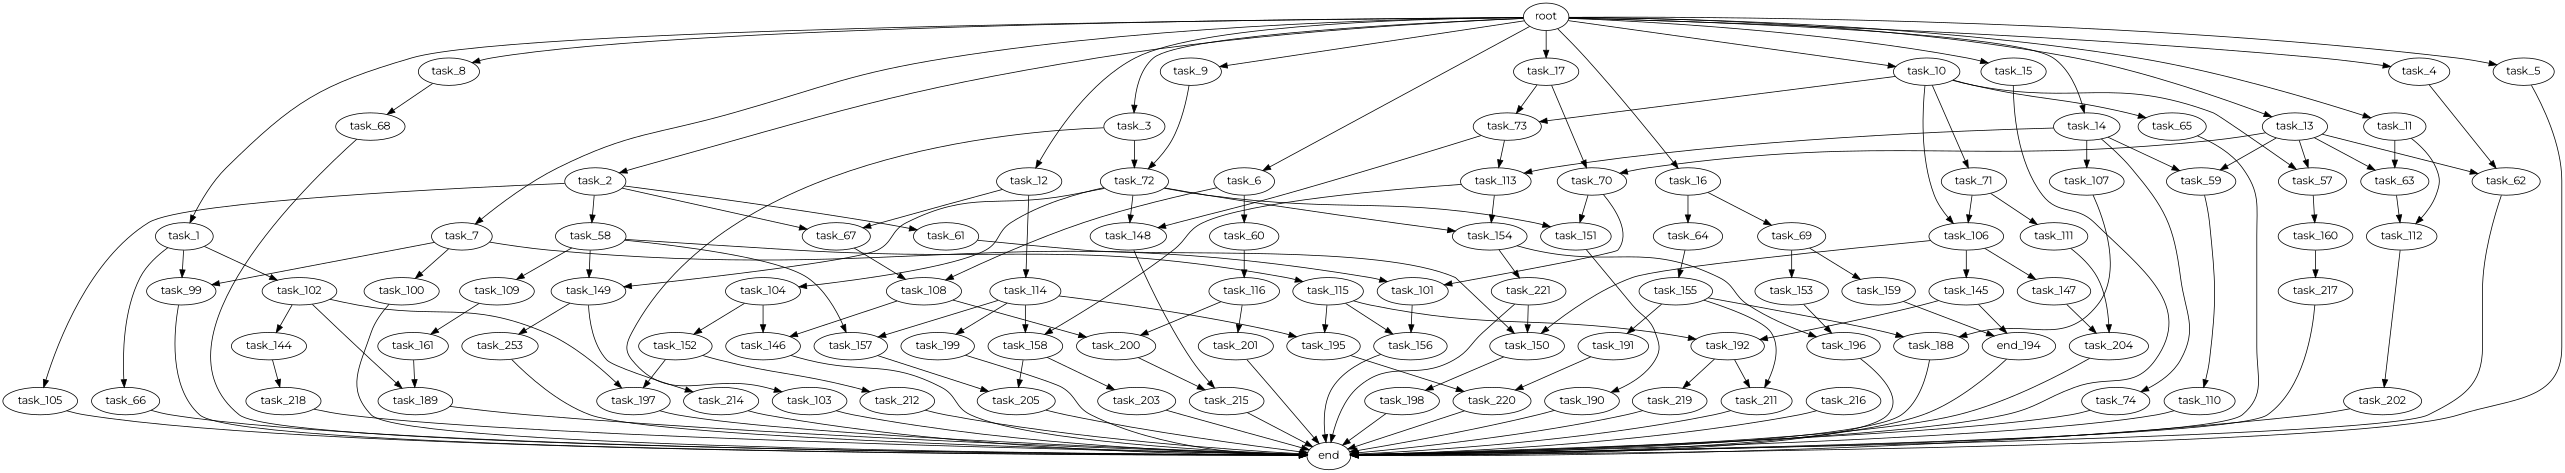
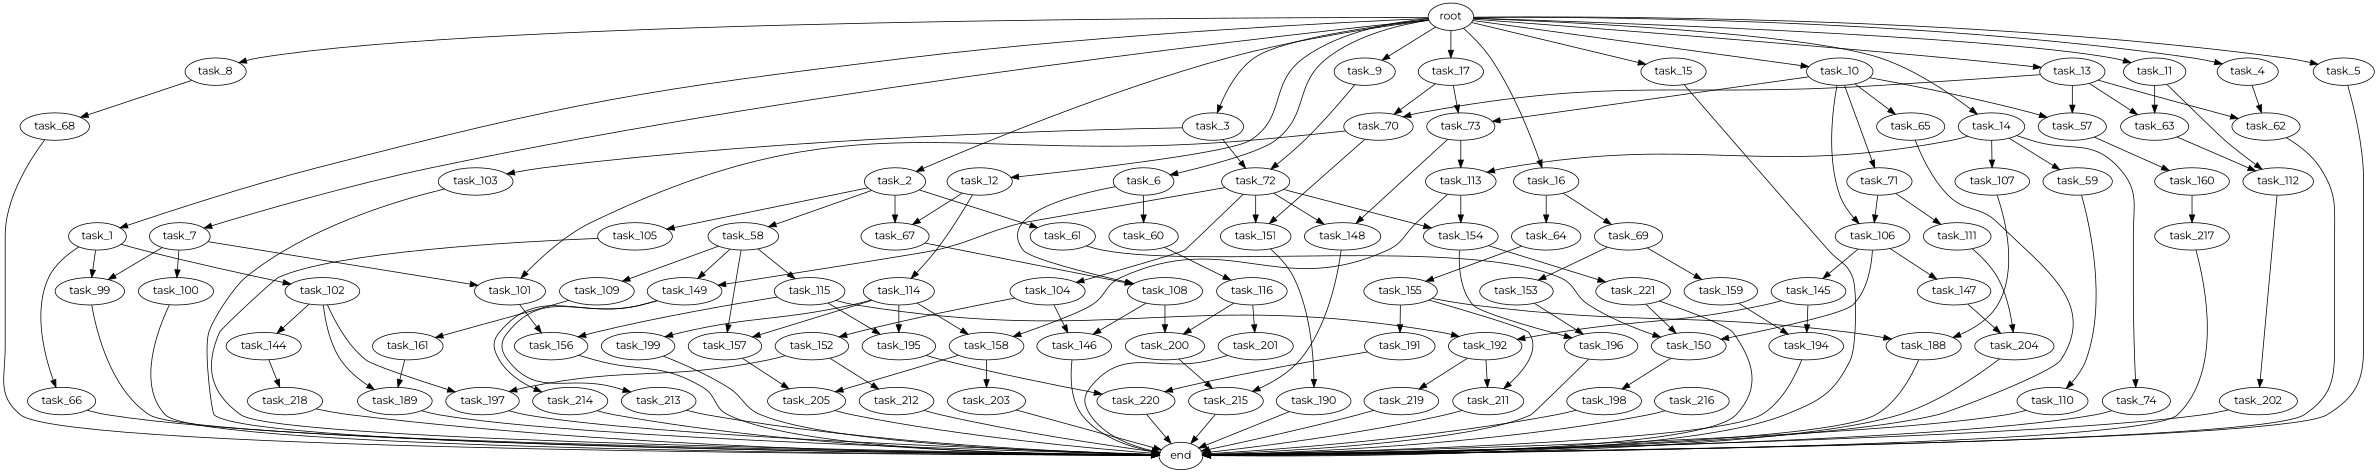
(2252, 152) -> none
(500, 346) -> (659, 401)
(2019, 346) -> (1806, 346)
